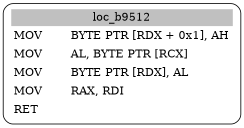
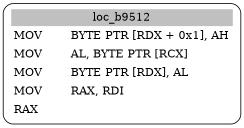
(41, 110) -> (41, 110)
